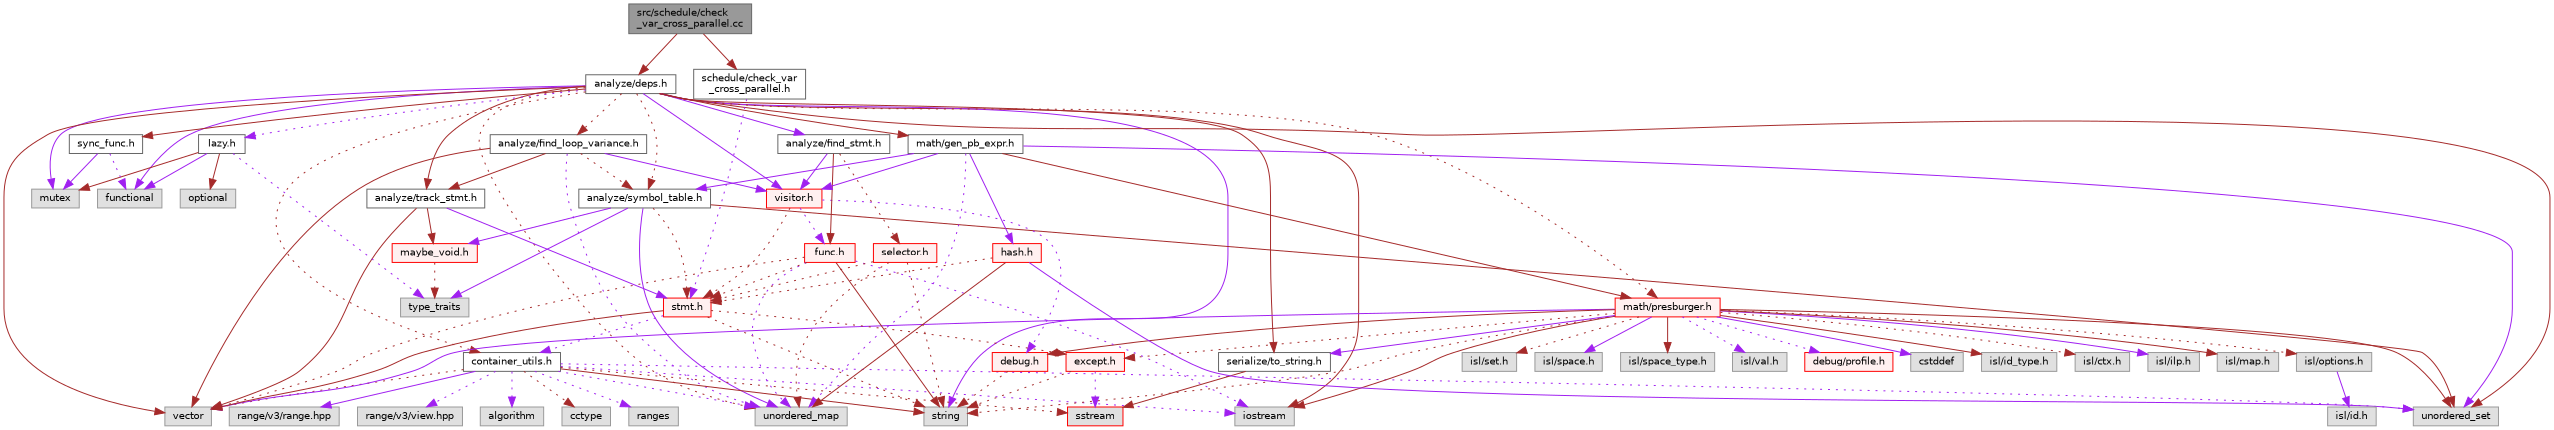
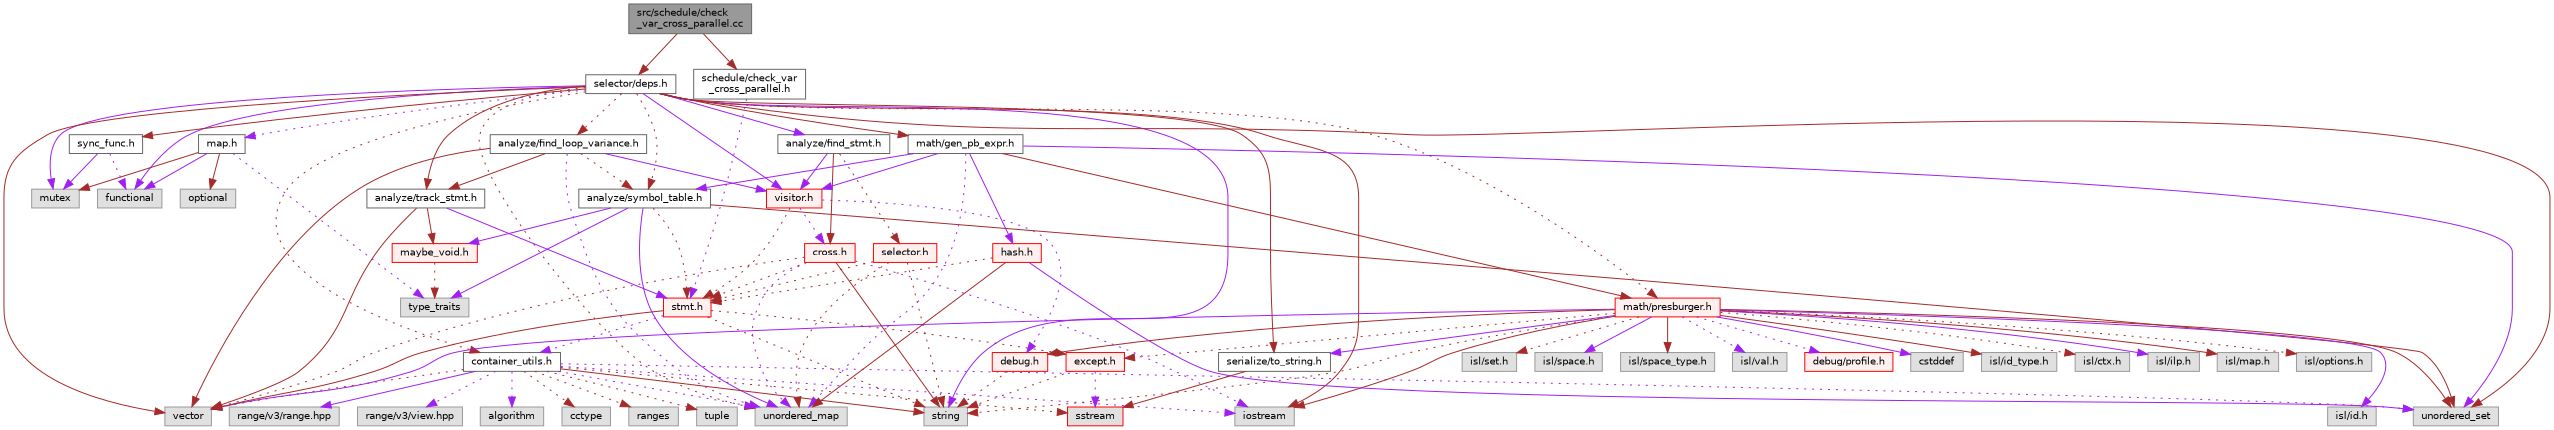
(631, 84) -> (631, 84)
(222, 144) -> (222, 144)
(830, 253) -> (830, 253)
(2341, 384) -> (2078, 323)
(578, 387) -> (578, 387)
none -> (717, 416)
